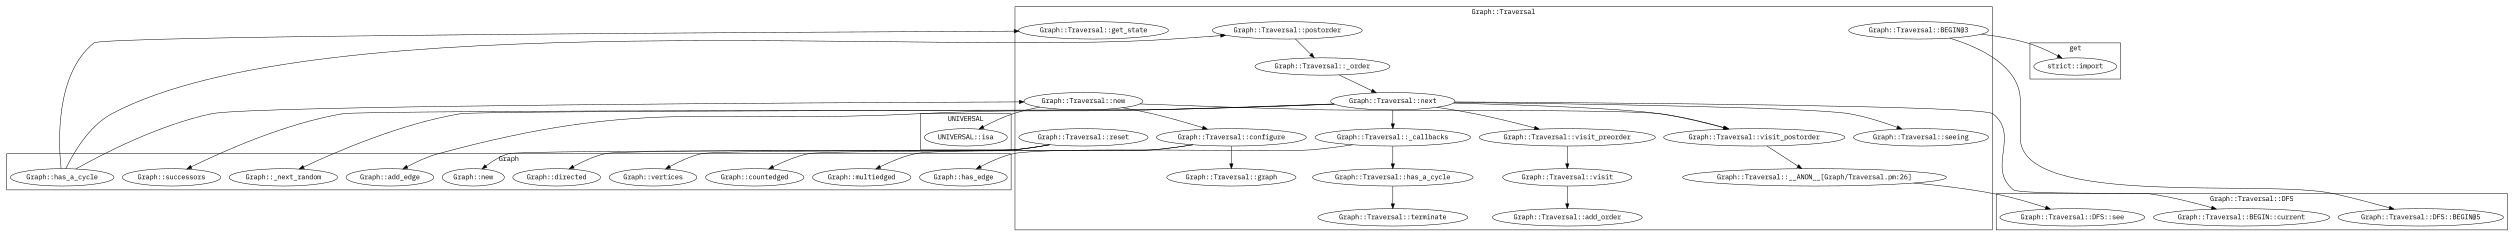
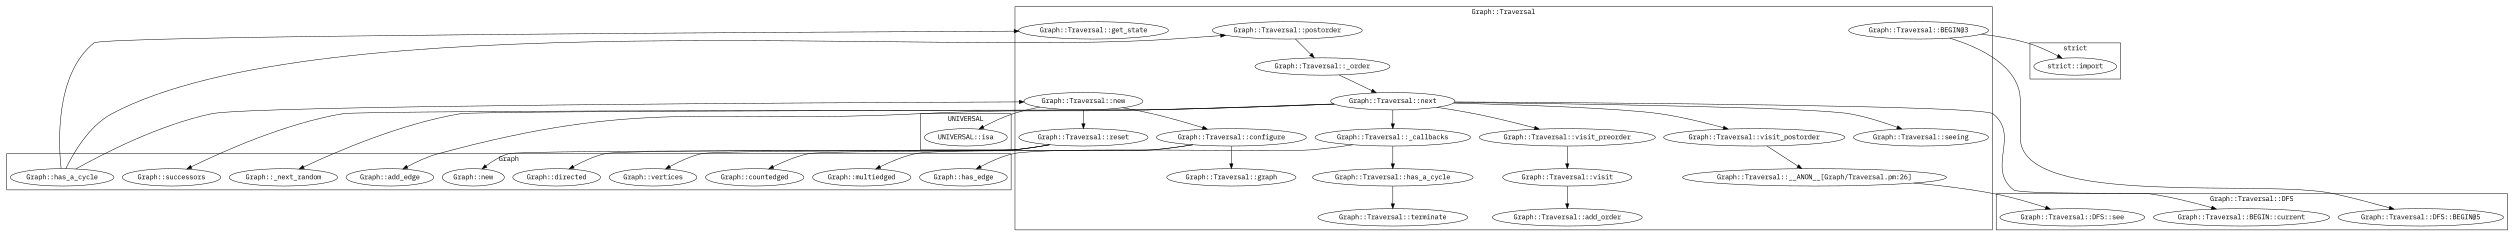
(2075, 48) -> (2075, 48)
(1433, 110) -> (1083, 117)
